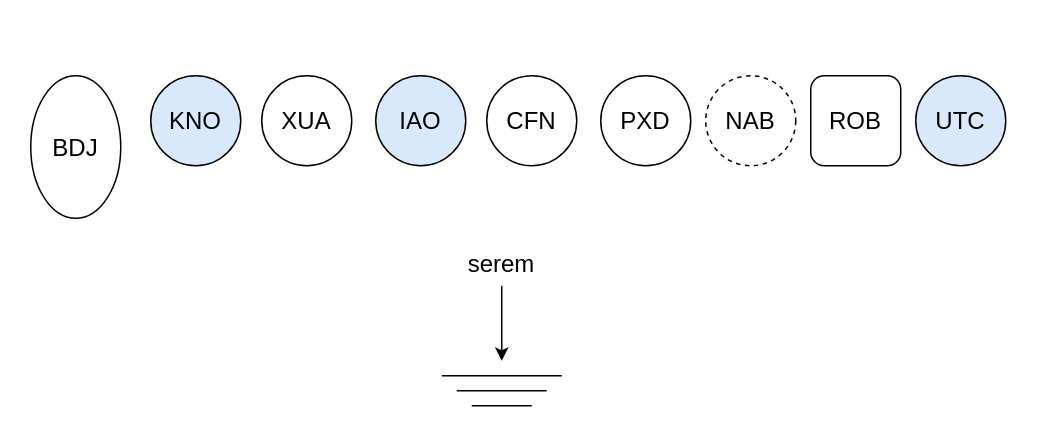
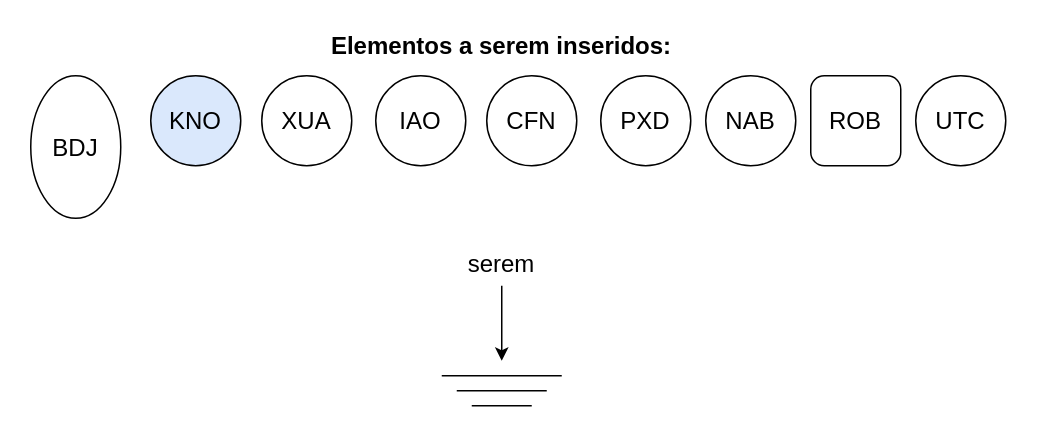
none -> (502, 46)
(421, 121) -> (421, 121)
(751, 121) -> (751, 121)
(961, 121) -> (961, 121)
